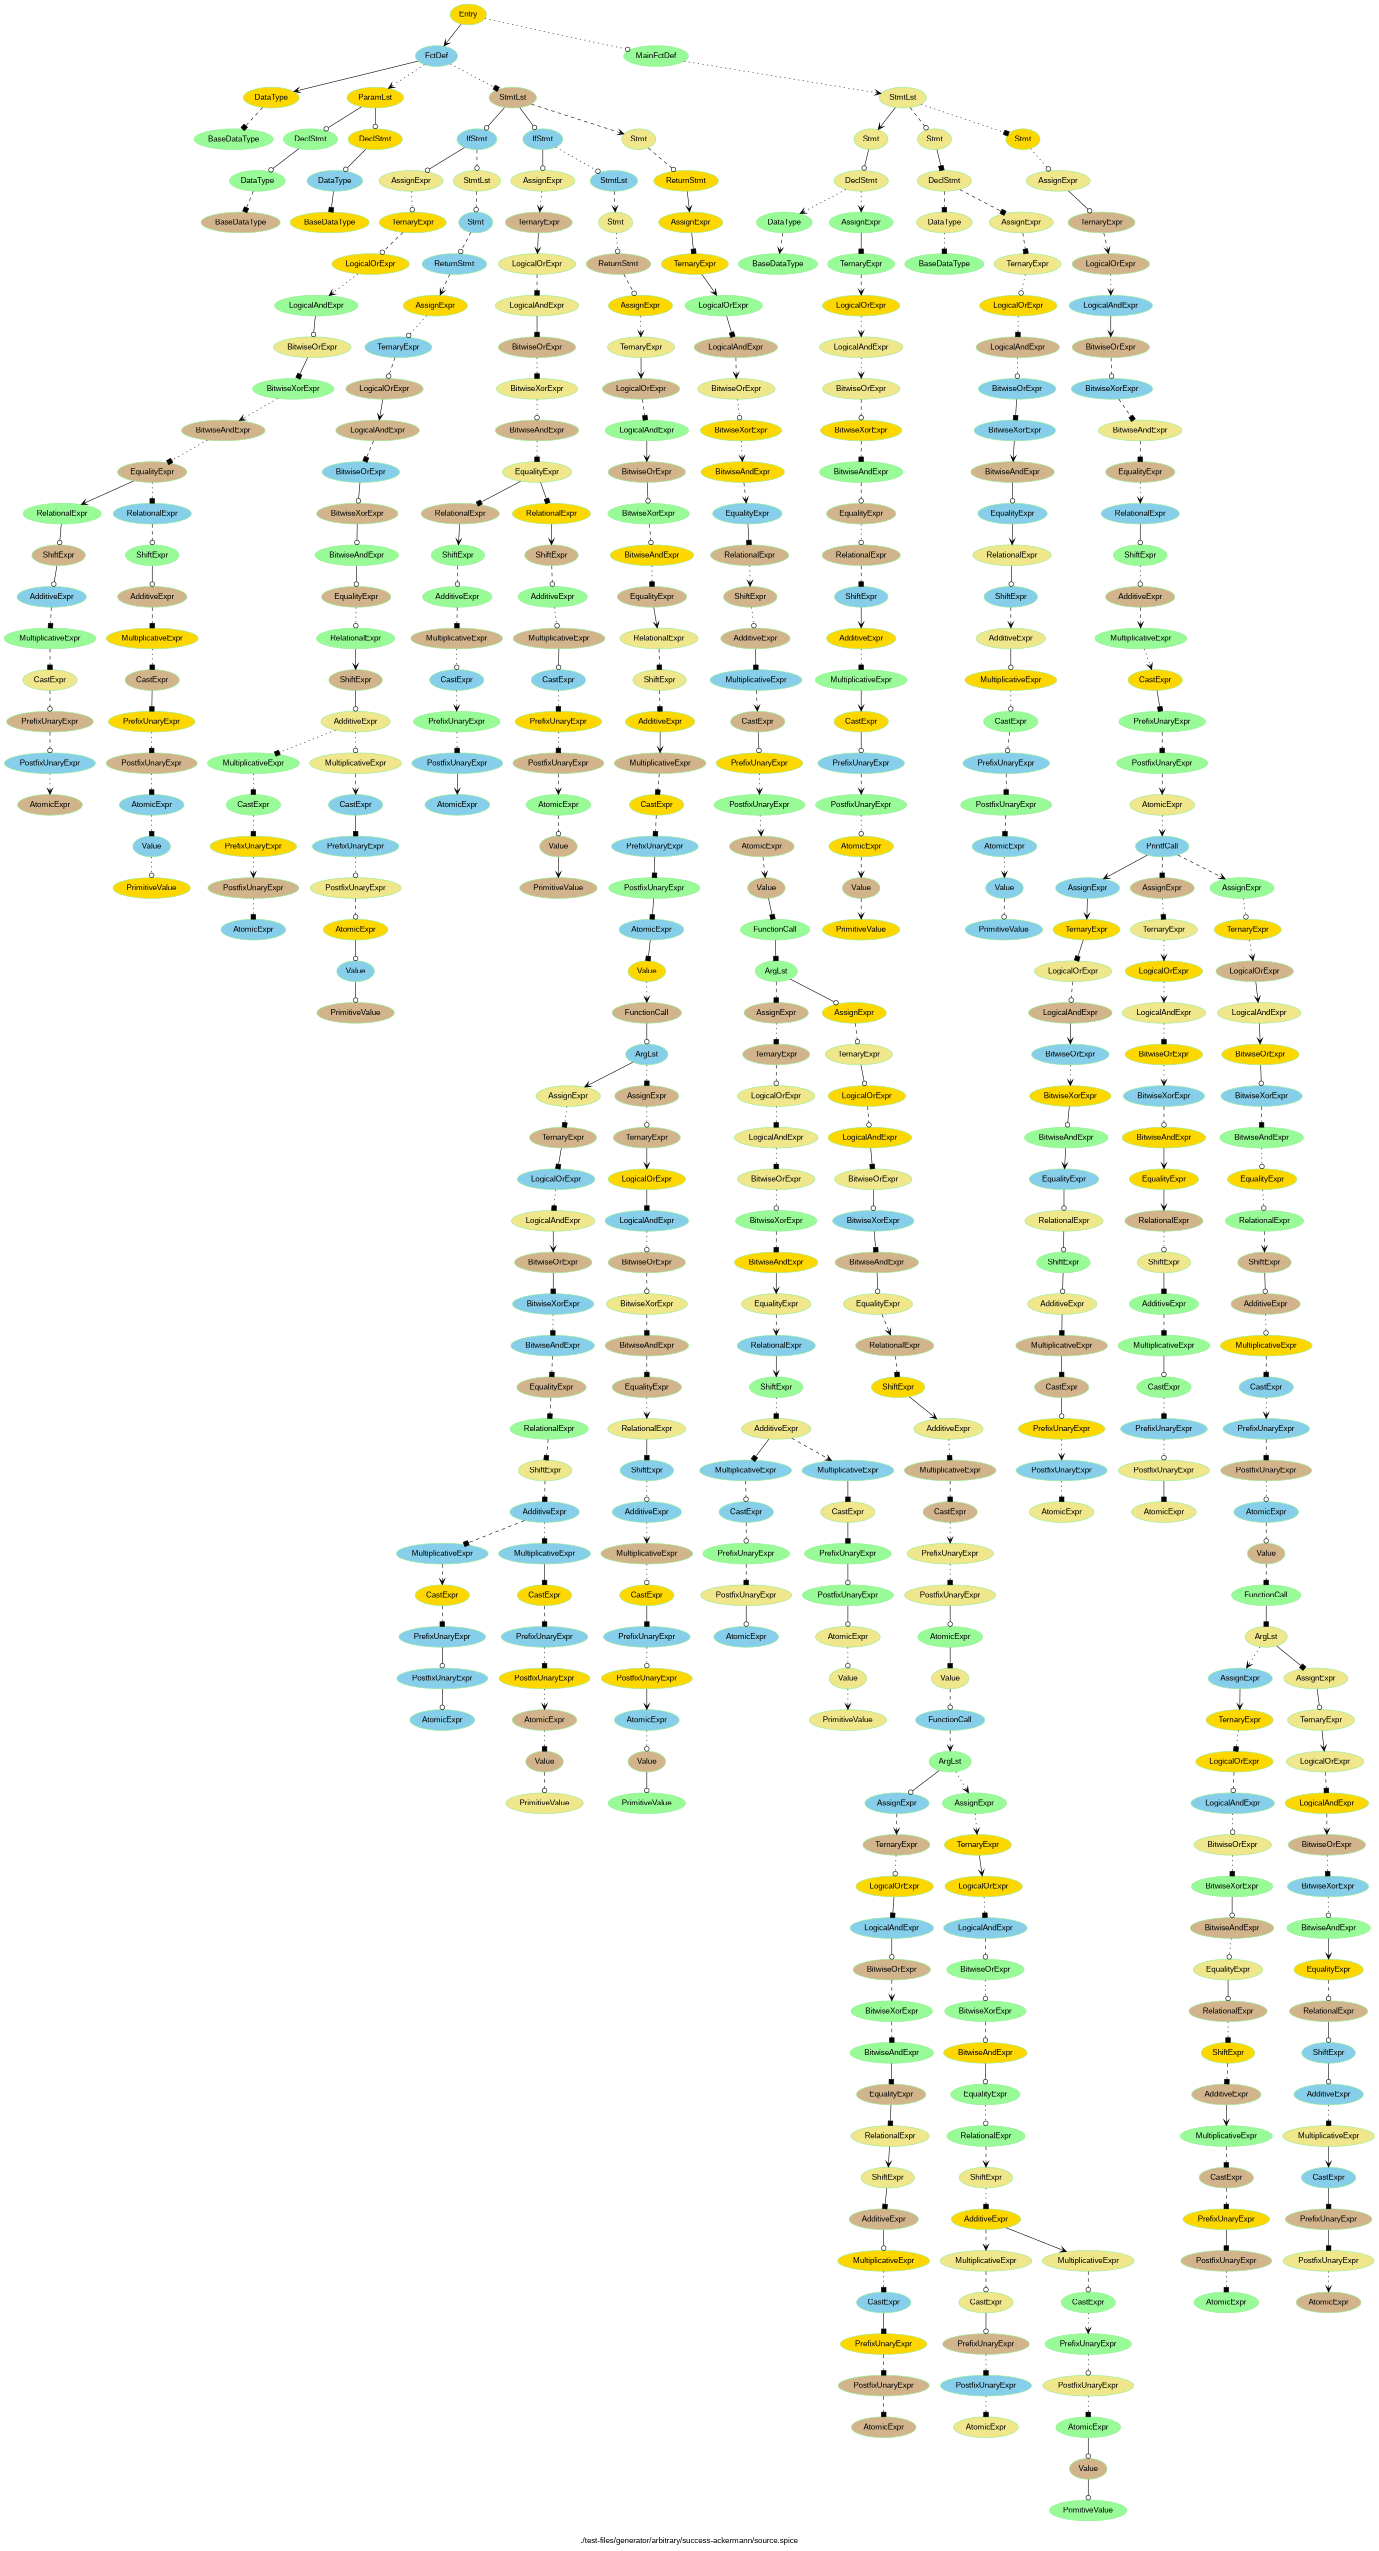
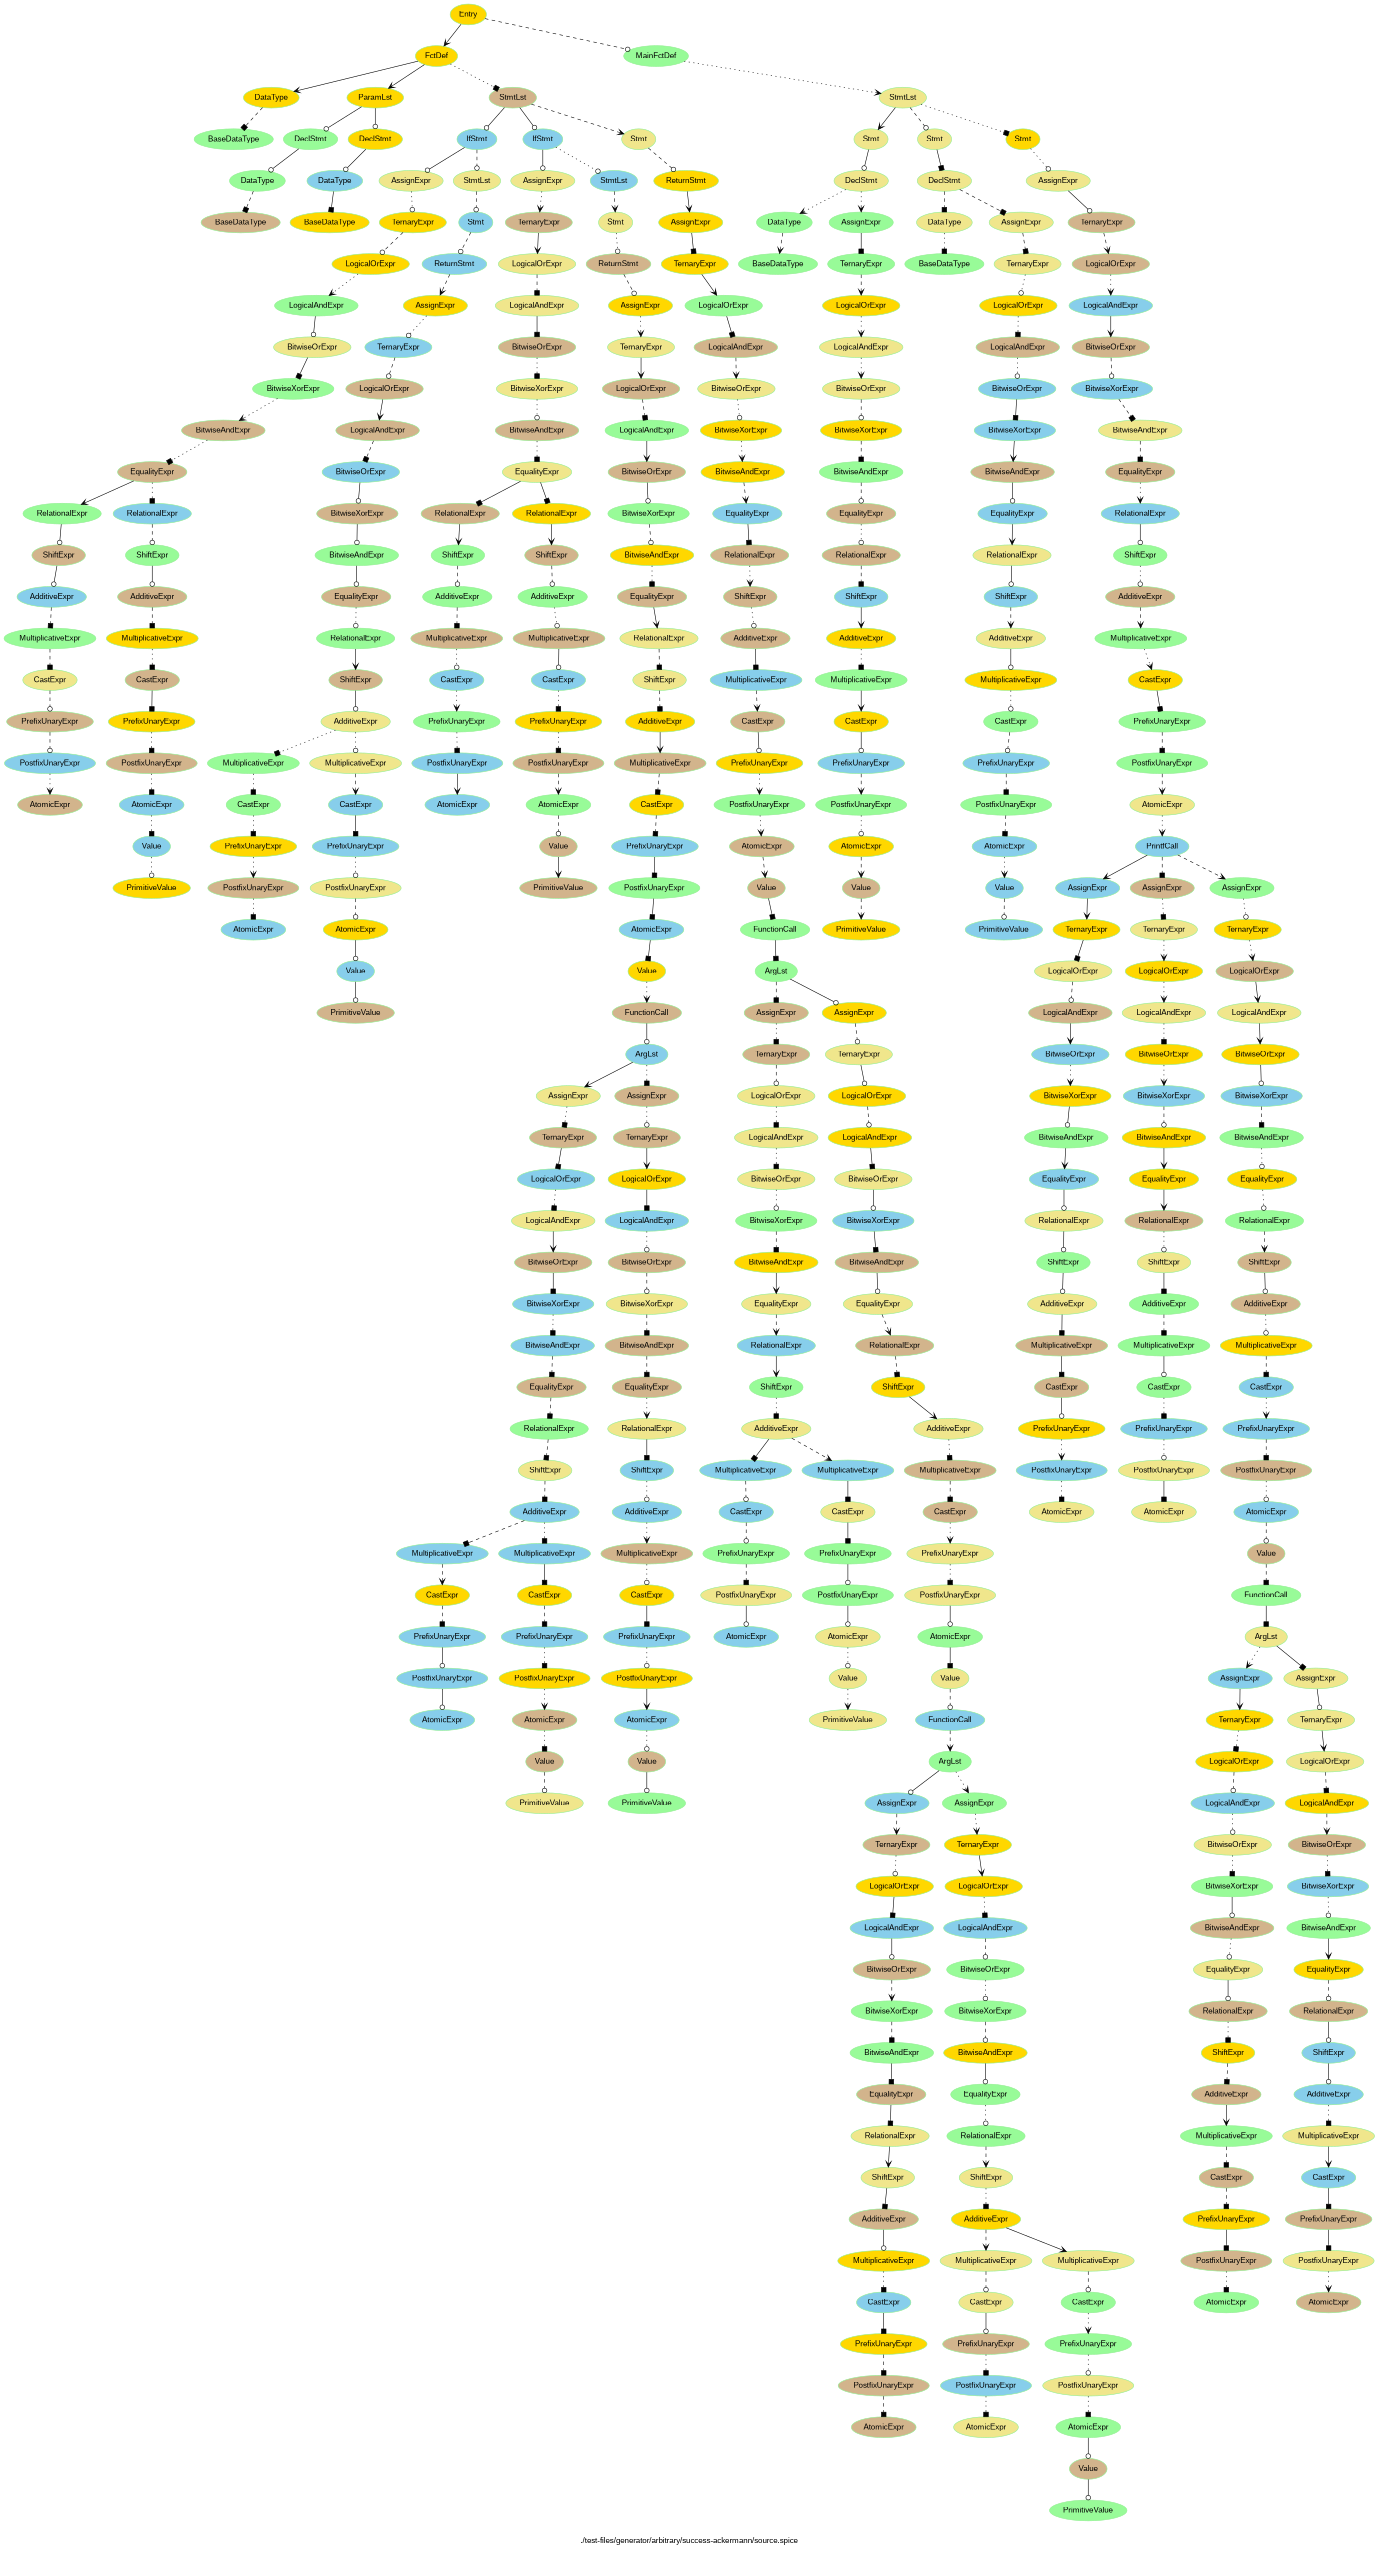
(555, 34) -> (555, 34)
(437, 56) -> (437, 56)
(409, 75) -> (409, 75)
